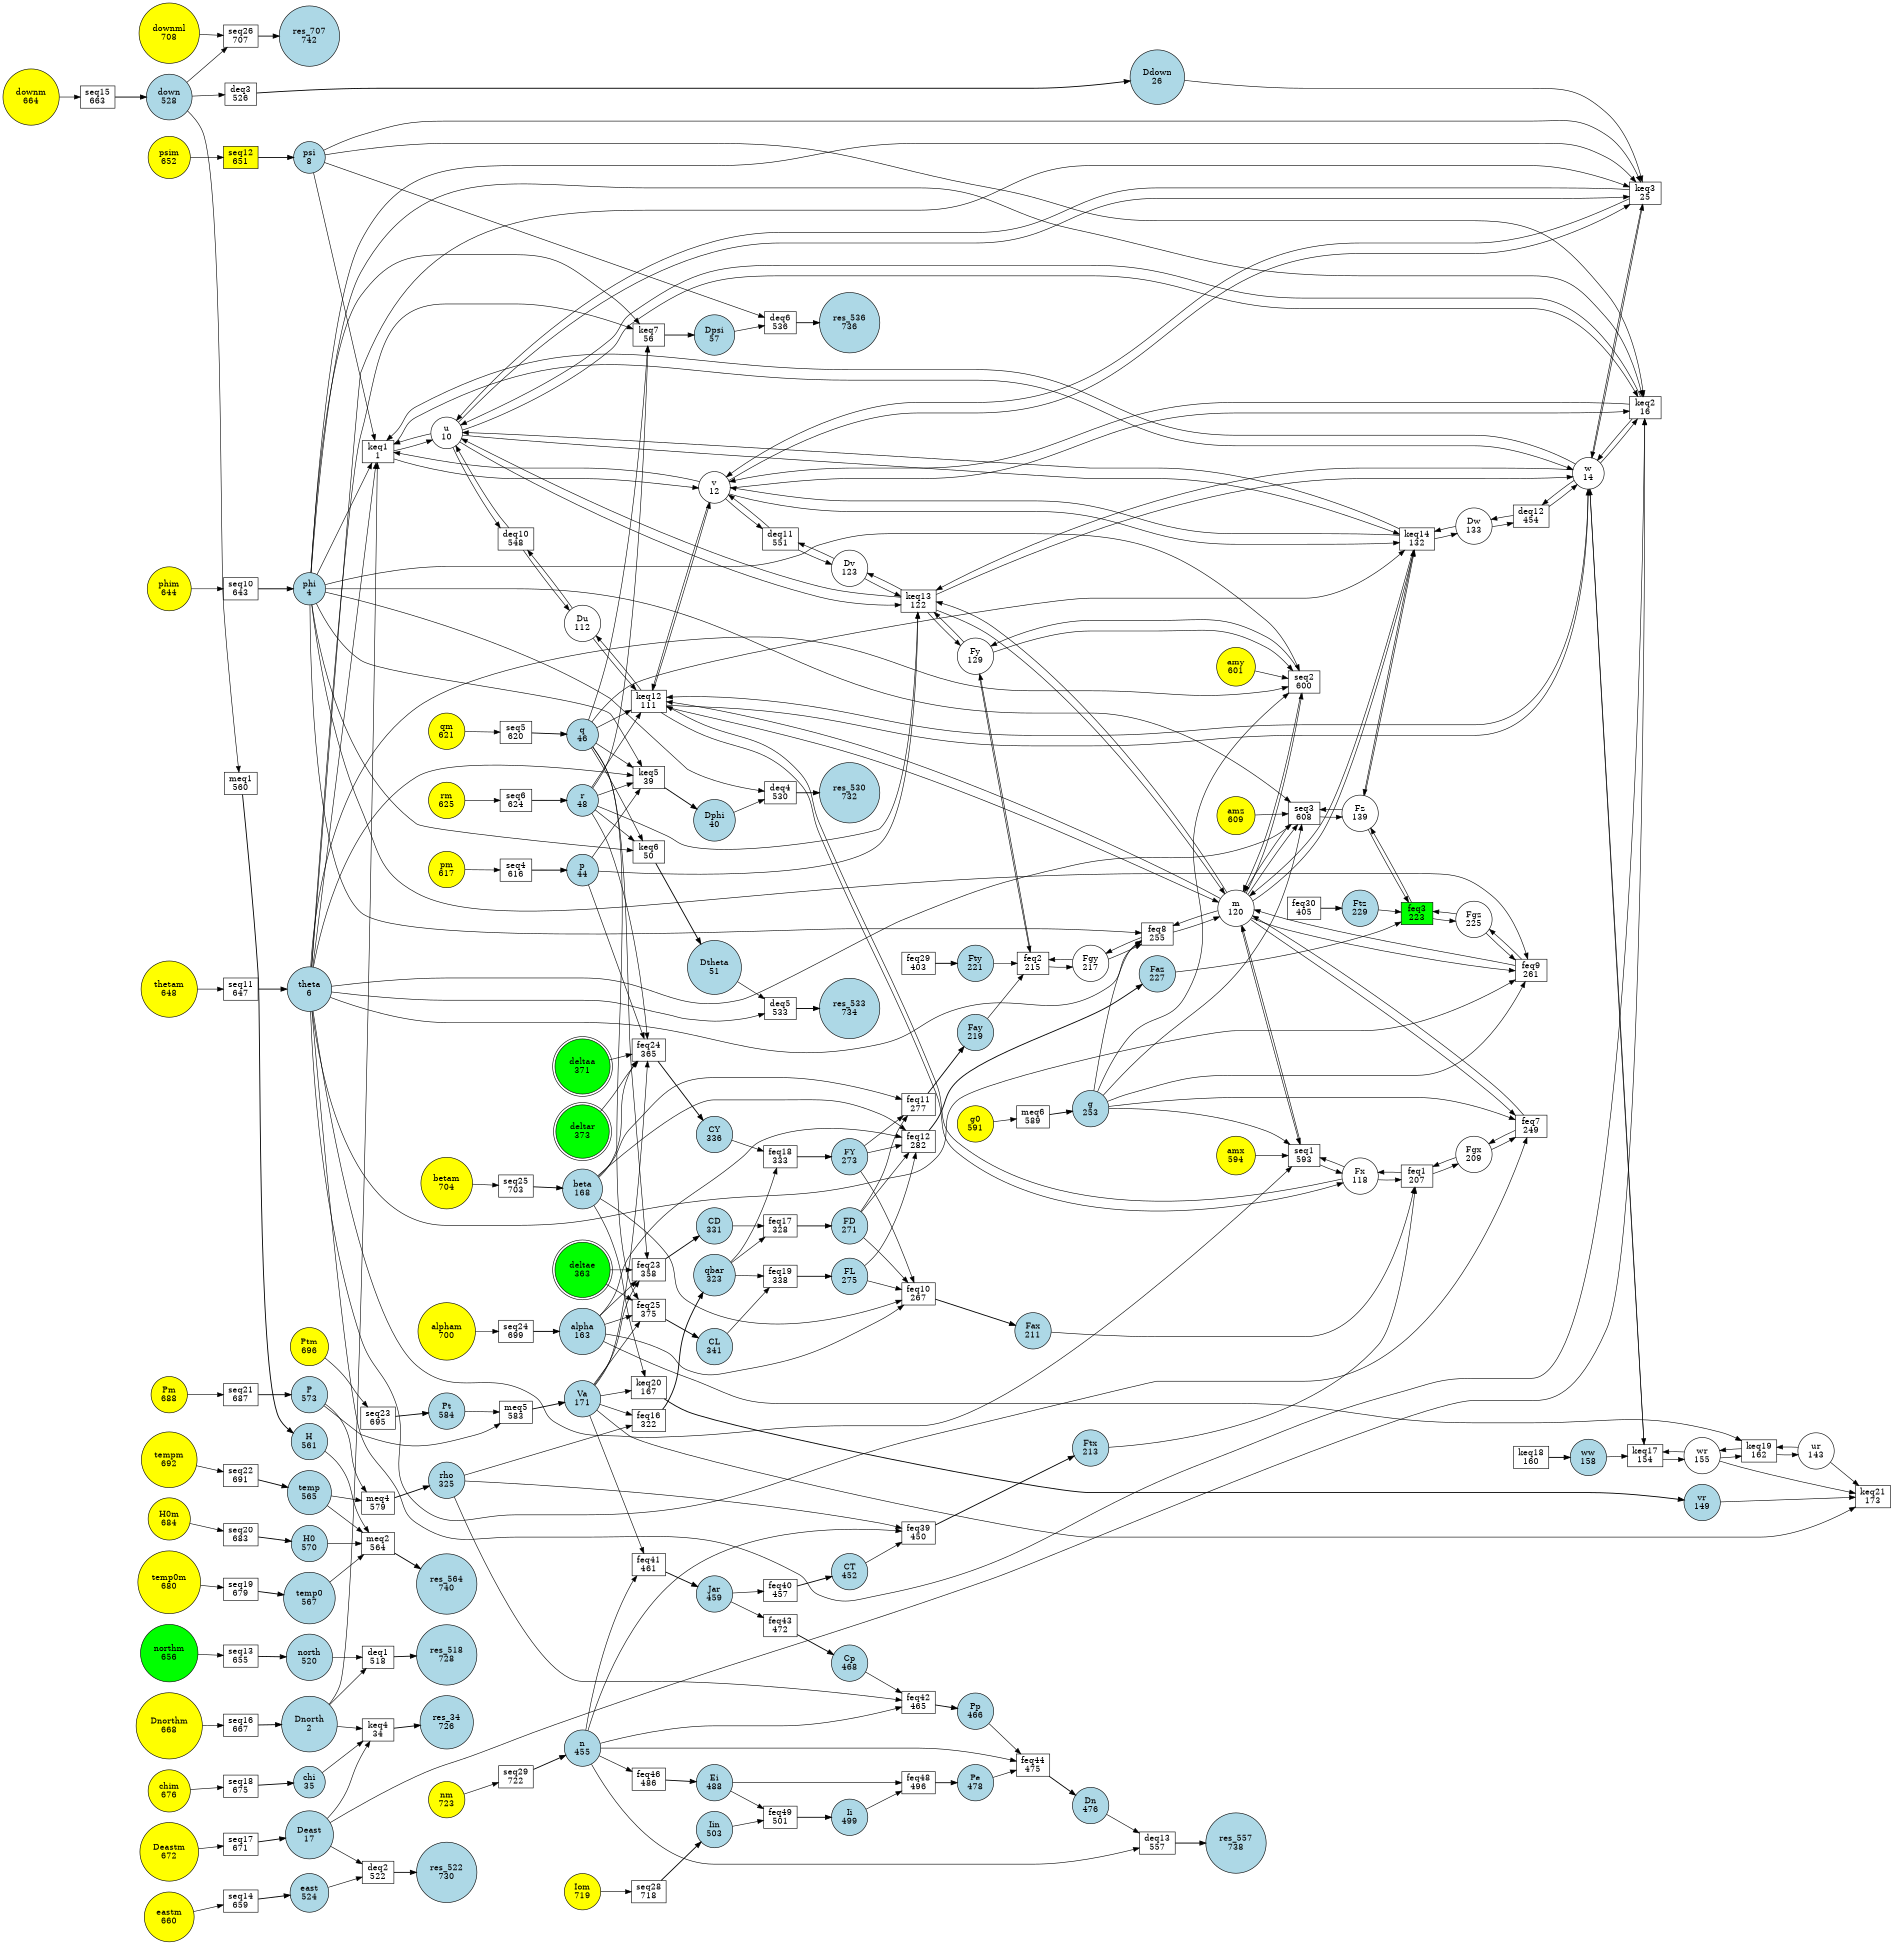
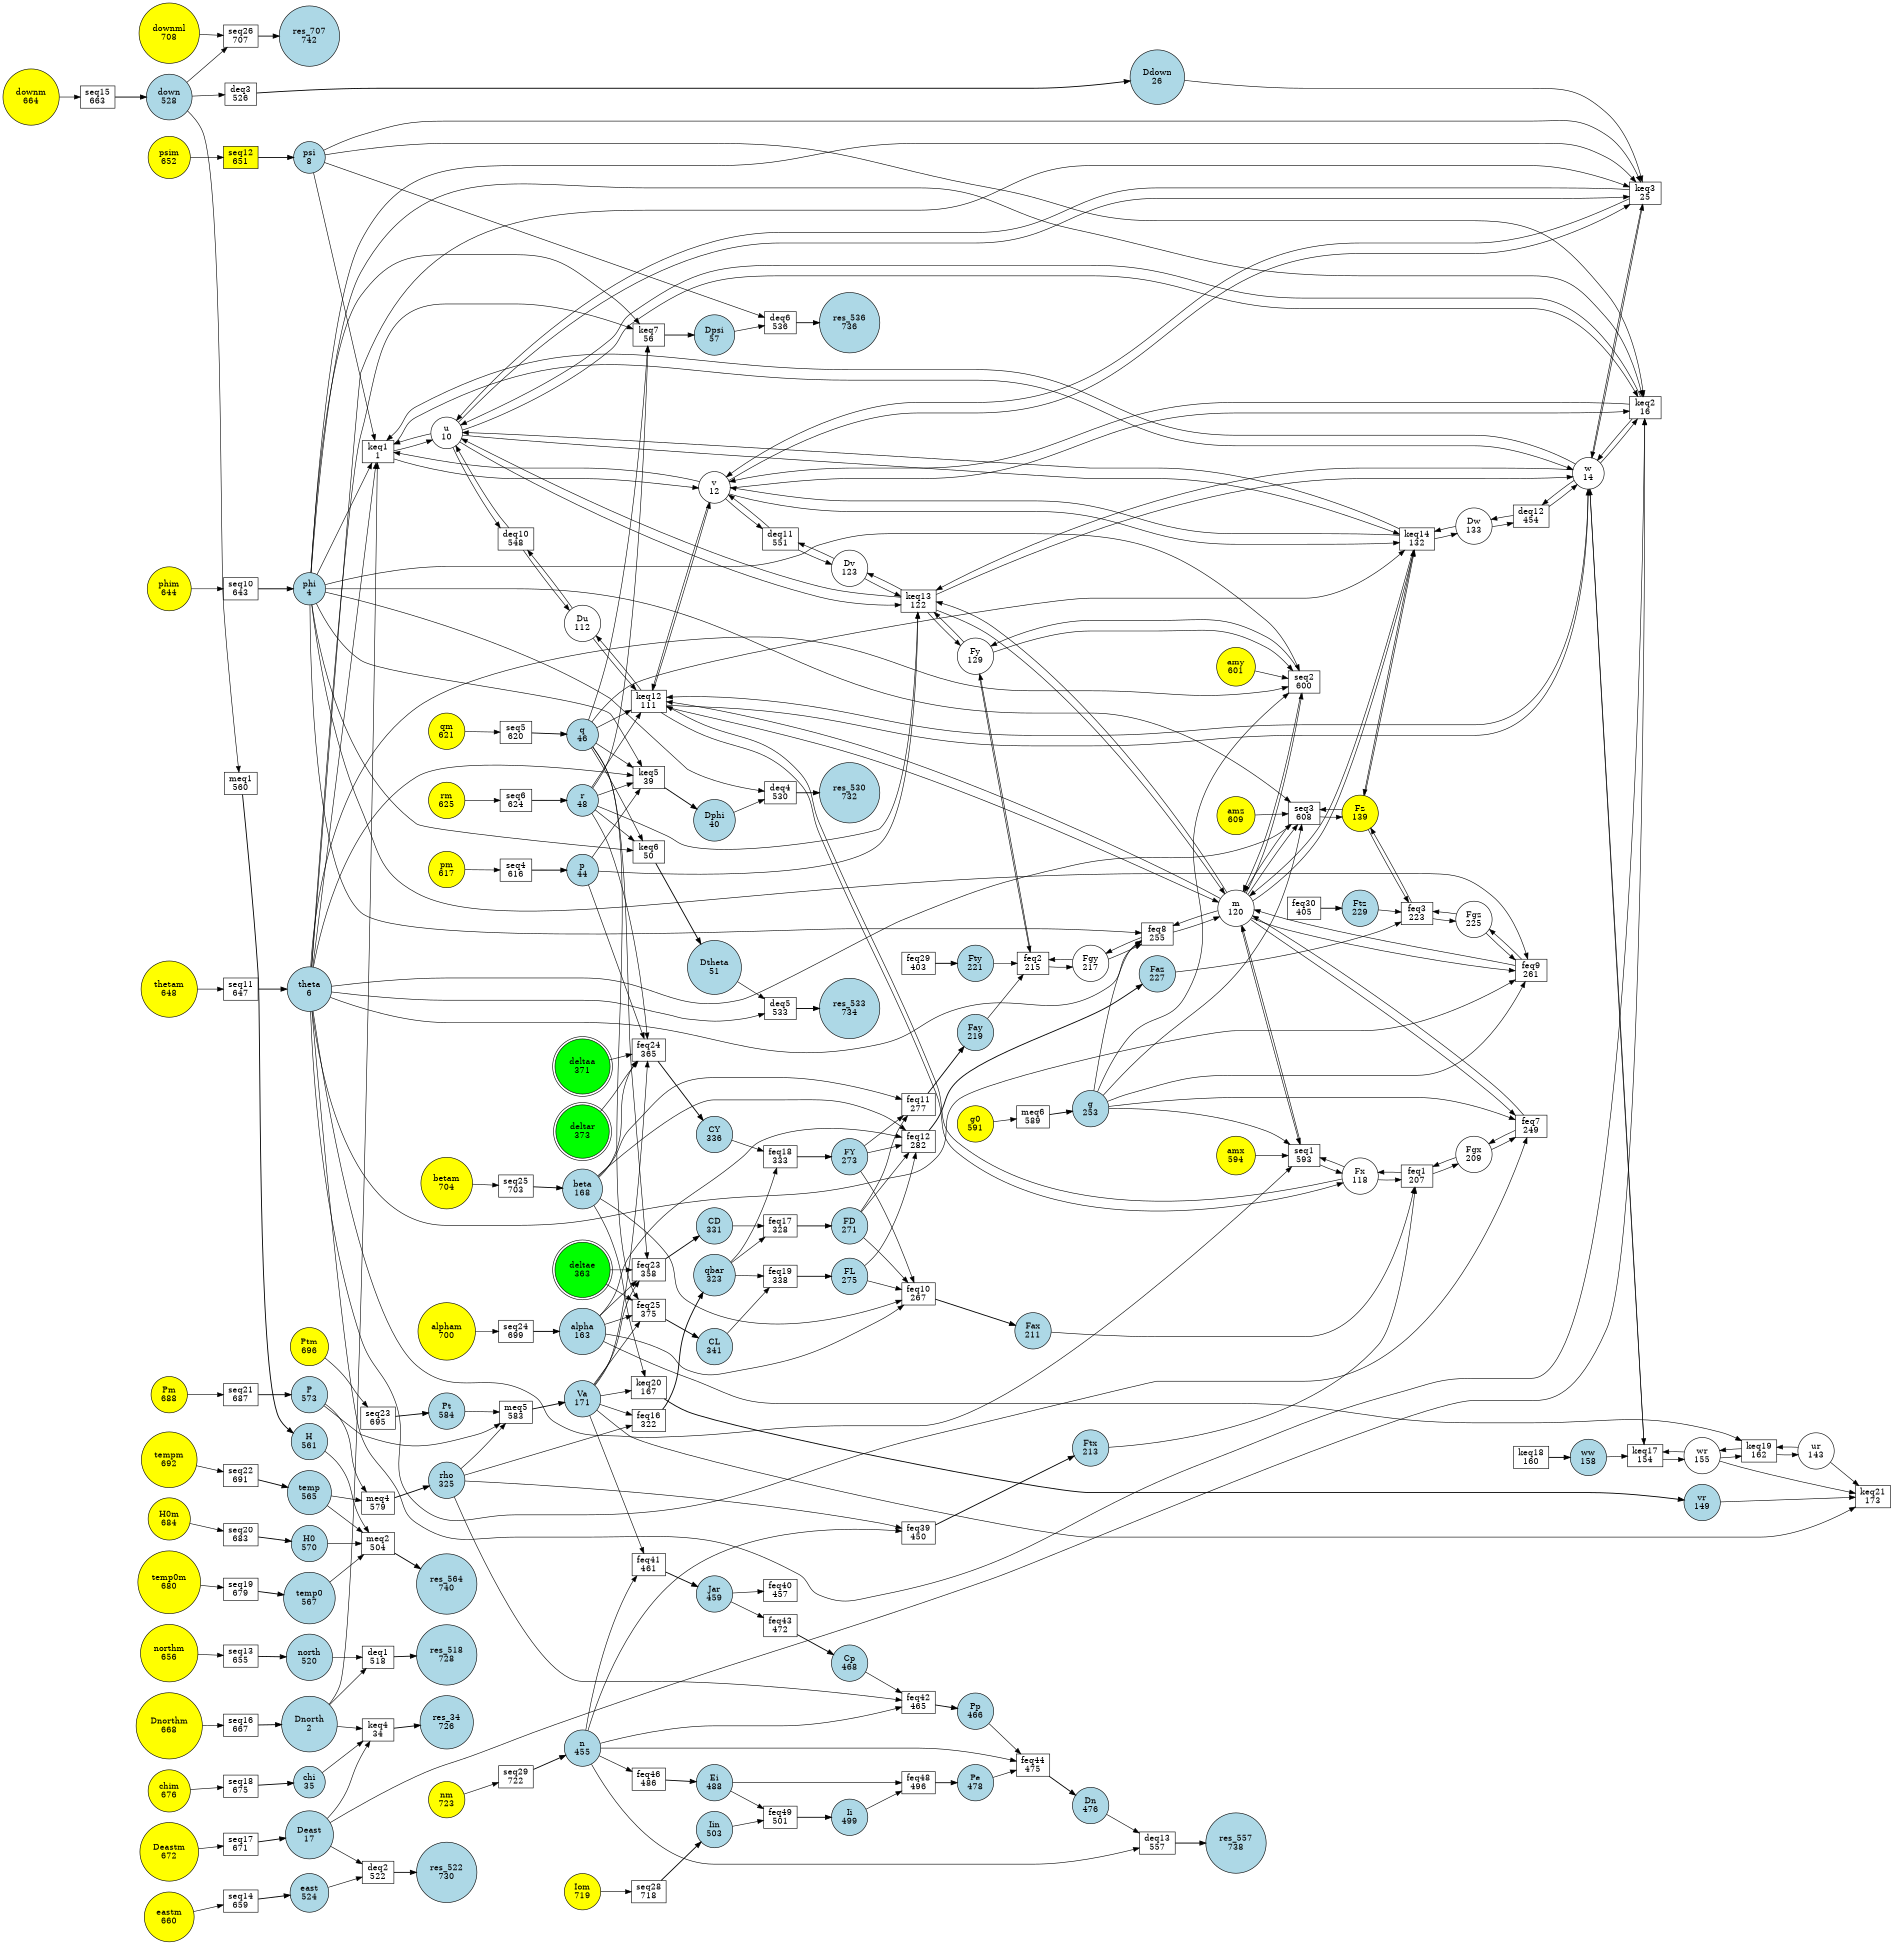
(1360, 813) -> (1360, 813)
(1417, 914) -> (1417, 914)
none -> (482, 1449)
(378, 1544) -> (378, 1544)
(850, 1572) -> none
(169, 1653) -> (169, 1653)
